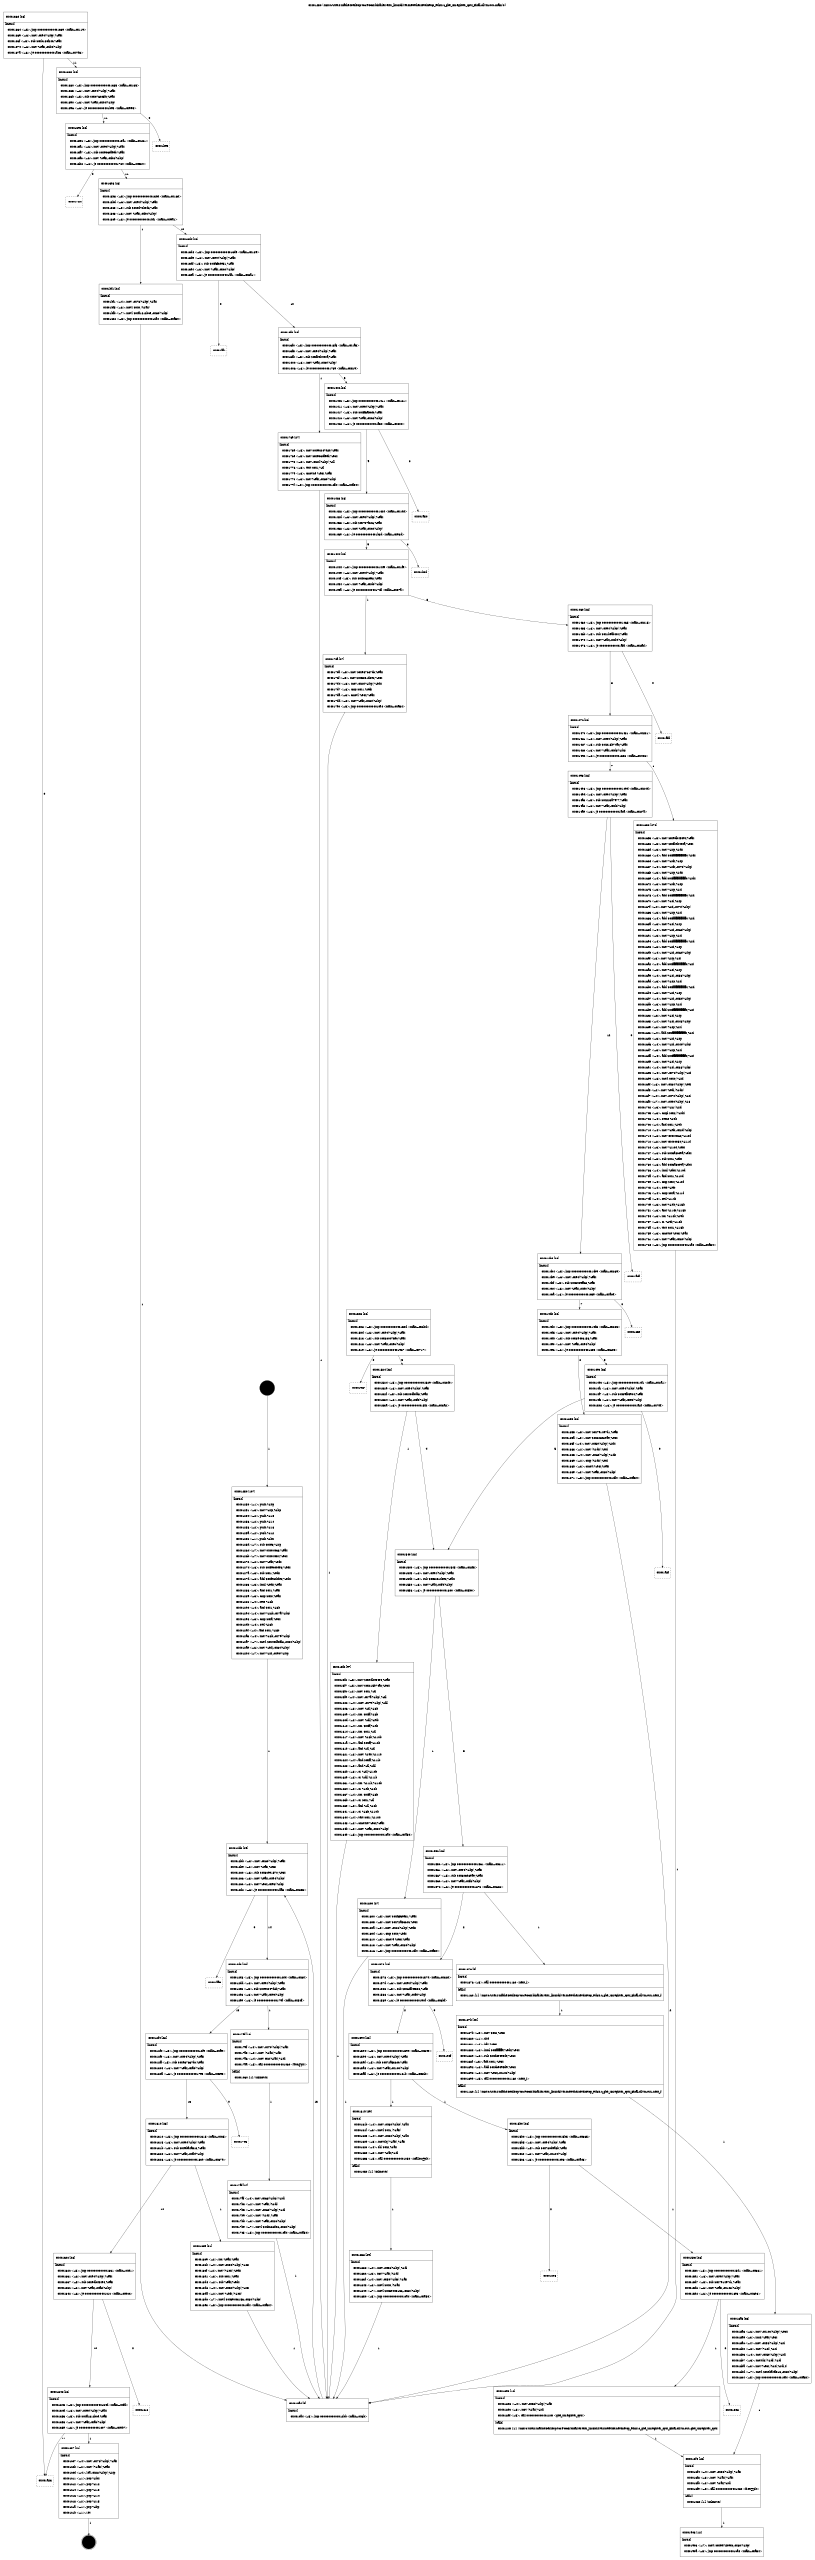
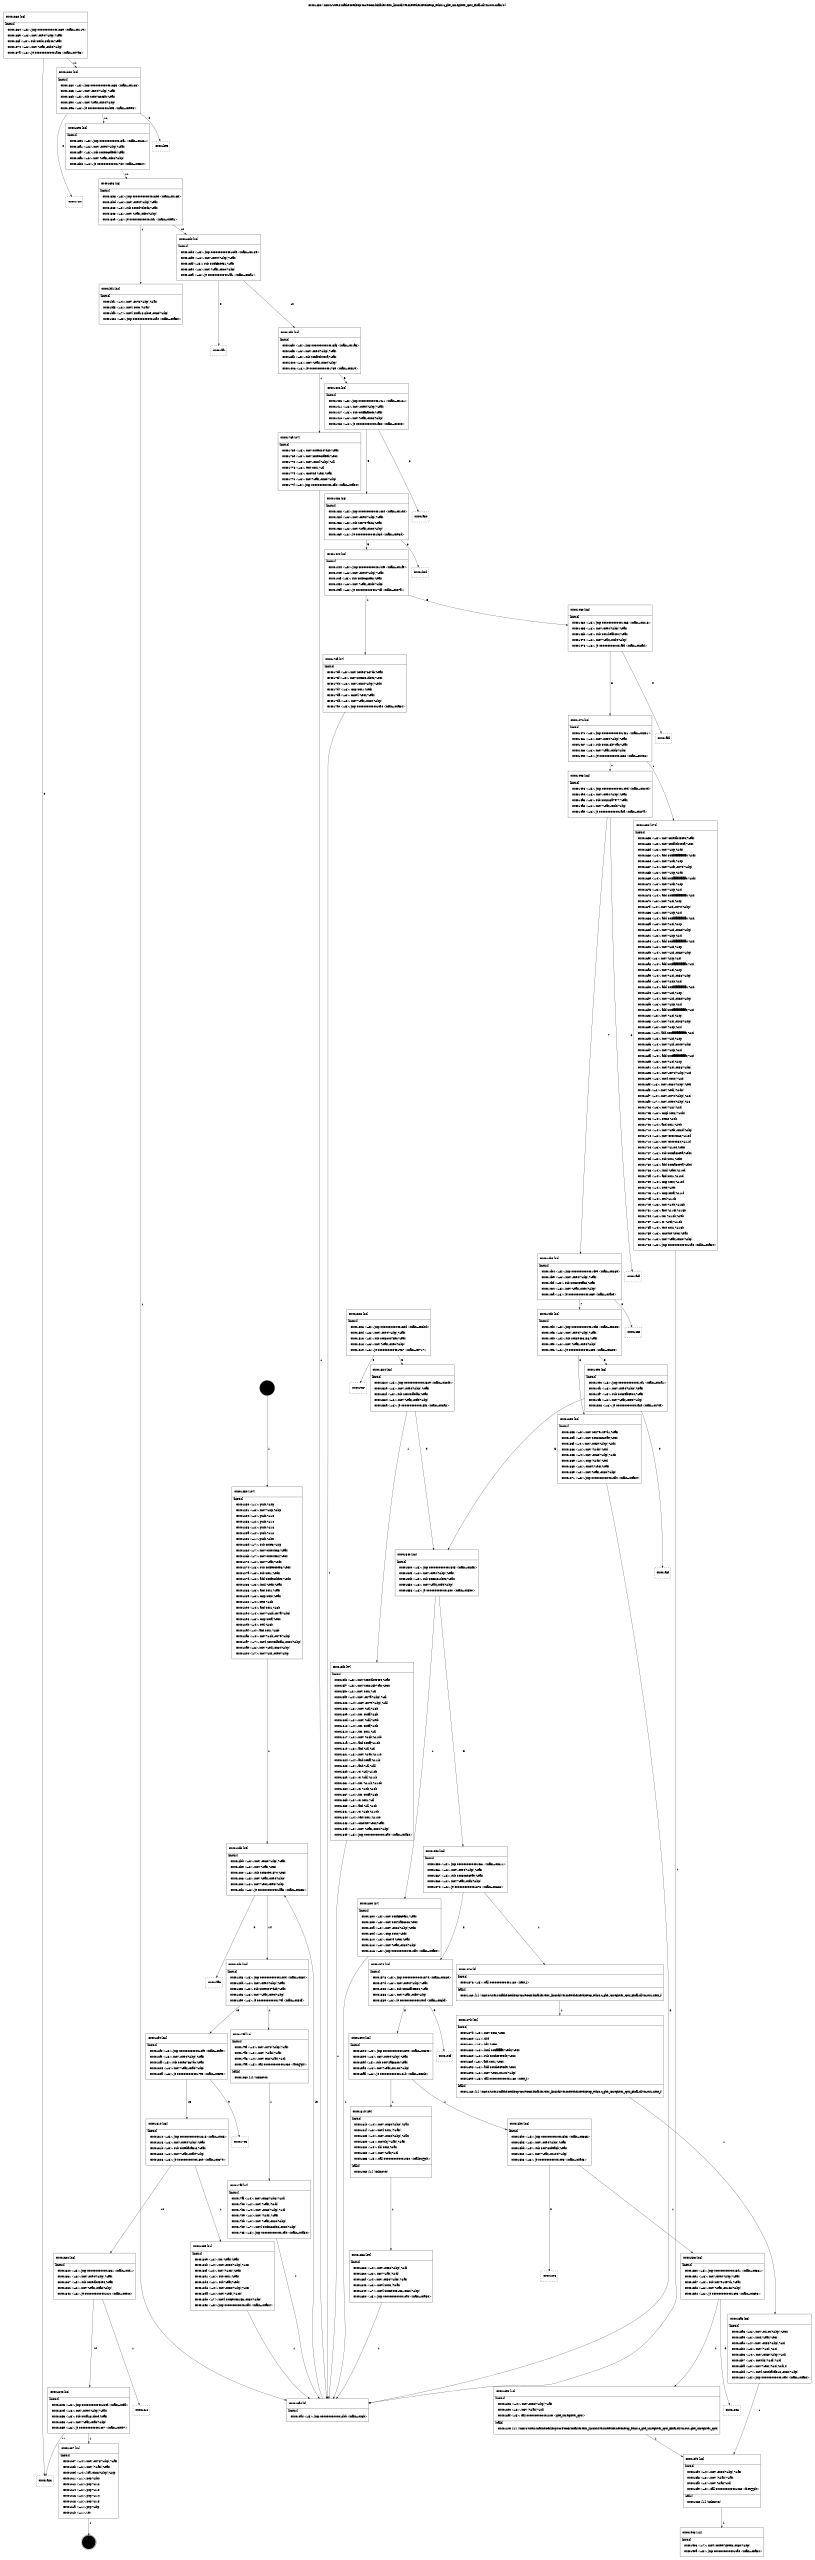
(86, 182) -> (58, 154)
(608, 1035) -> (608, 1035)
(133, 2348) -> (133, 2348)
